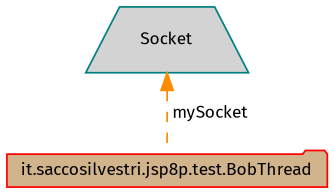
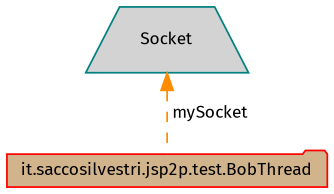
(167, 171) -> (167, 171)
